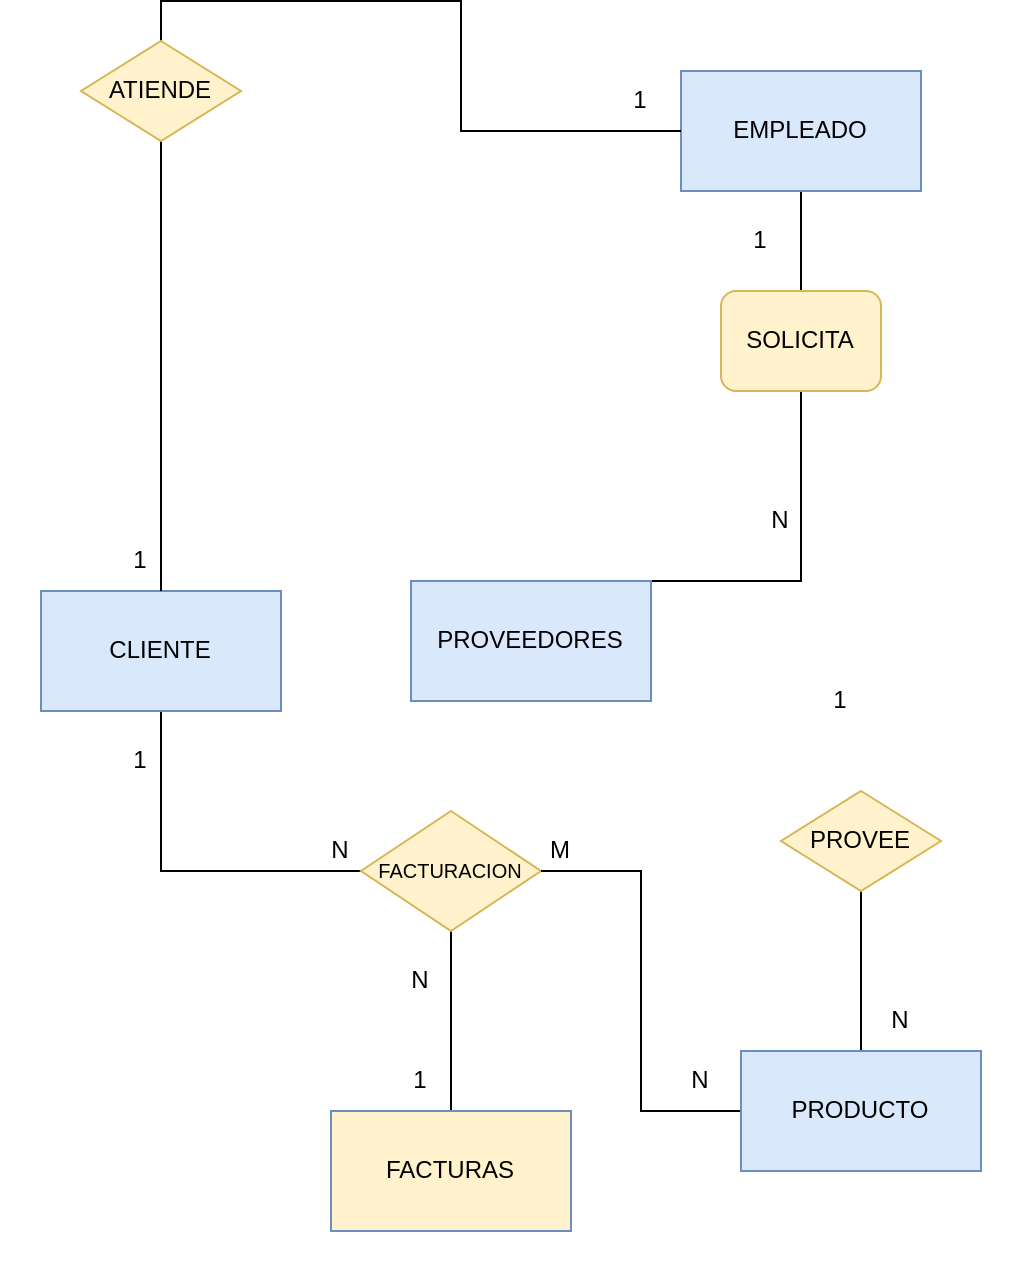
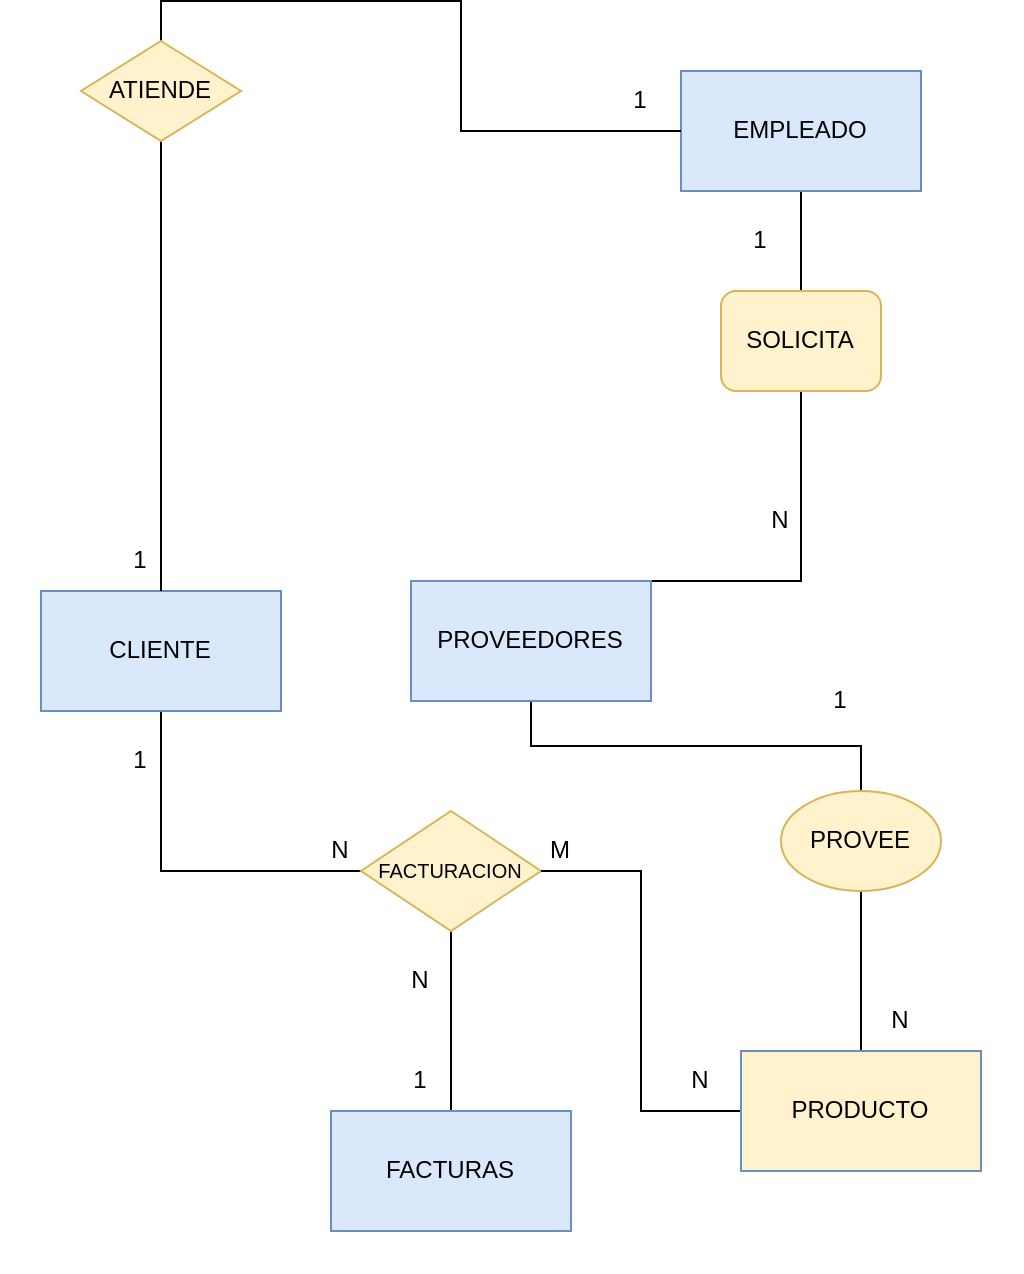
none -> (696, 746)
(861, 841) -> (861, 841)
(861, 1111) -> (861, 1111)
(451, 1171) -> (451, 1171)
